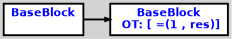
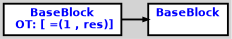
(94, 19) -> (132, 19)
